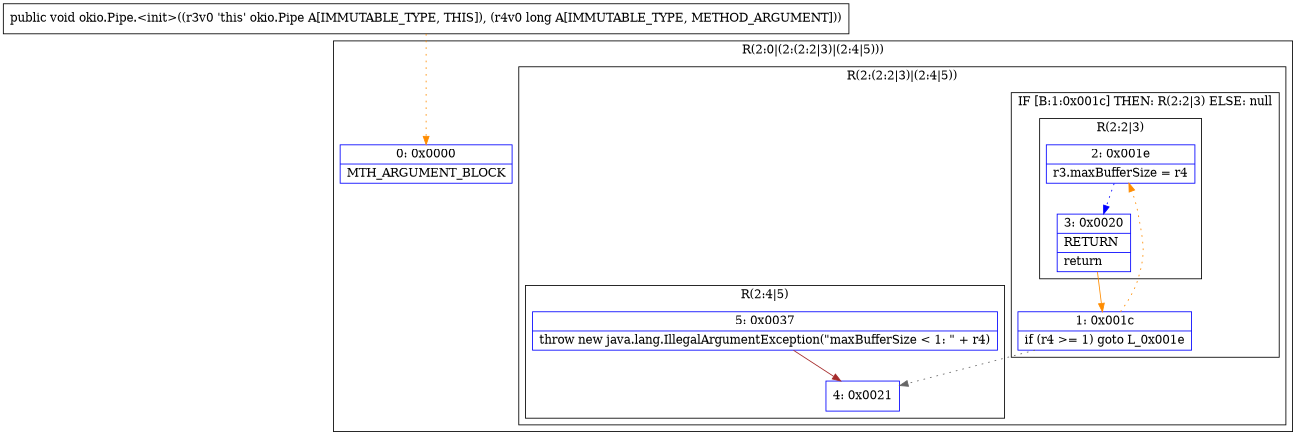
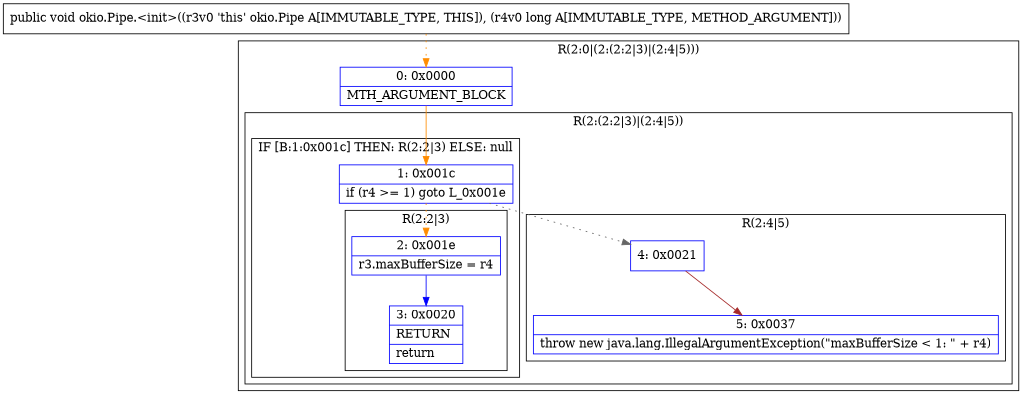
(1110, 195) -> (426, 286)
(1099, 288) -> (426, 131)
(814, 363) -> (710, 290)
